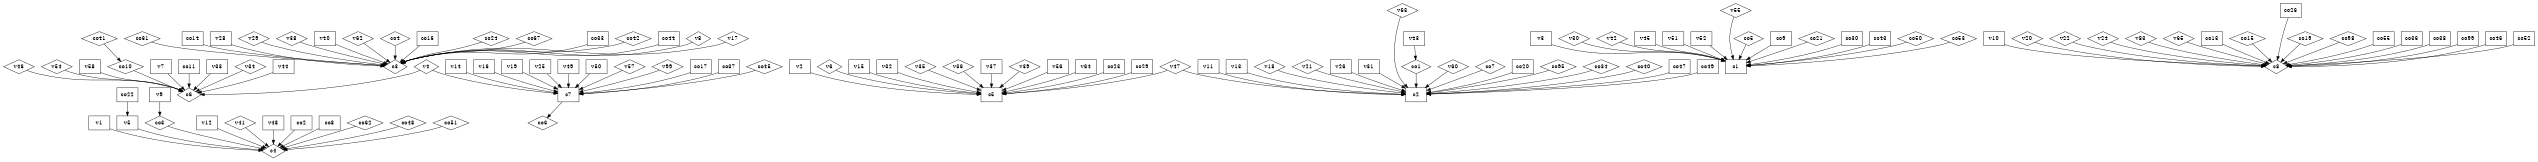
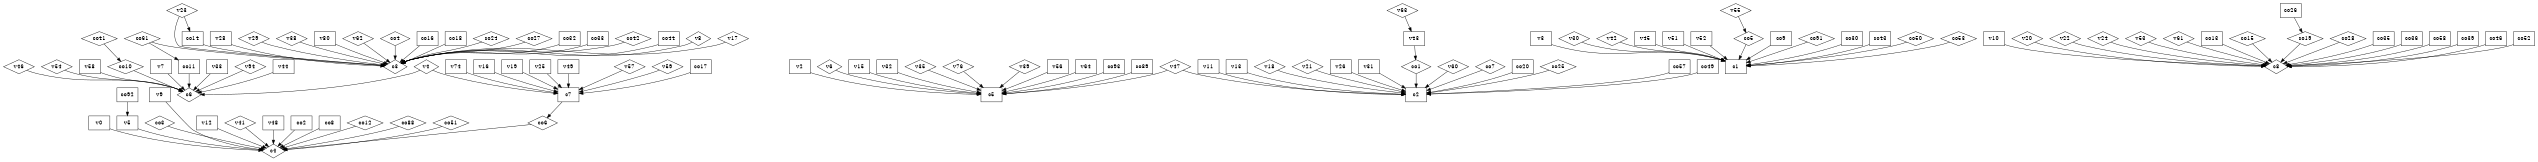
none -> (182, 11)
(1730, 36) -> (1741, 23)
(2282, 37) -> (2297, 23)
(325, 39) -> (325, 39)
none -> (456, 39)
(534, 39) -> (534, 39)
none -> (570, 39)
(1817, 39) -> (1817, 39)
(2141, 39) -> (2141, 39)
(2179, 39) -> (2179, 39)
(2348, 39) -> (2348, 39)
(2384, 39) -> (2384, 39)
(2440, 39) -> (2440, 39)
(2468, 39) -> (2468, 39)
none -> (162, 51)
(1394, 52) -> (1407, 22)
(250, 67) -> (250, 67)
(456, 67) -> (456, 67)
(597, 67) -> none
(668, 67) -> (668, 67)
(729, 67) -> none
(764, 67) -> none
(958, 67) -> (958, 67)
(992, 67) -> none
(1114, 67) -> (1114, 67)
(1142, 67) -> (1142, 67)
(1558, 67) -> (1558, 67)
(1601, 67) -> none
(1644, 67) -> none
(1680, 67) -> (1680, 67)
(127, 95) -> (127, 95)
(160, 107) -> (195, 131)
(99, 123) -> (99, 123)
(365, 123) -> (365, 123)
(408, 123) -> (408, 123)
none -> (409, 137)
